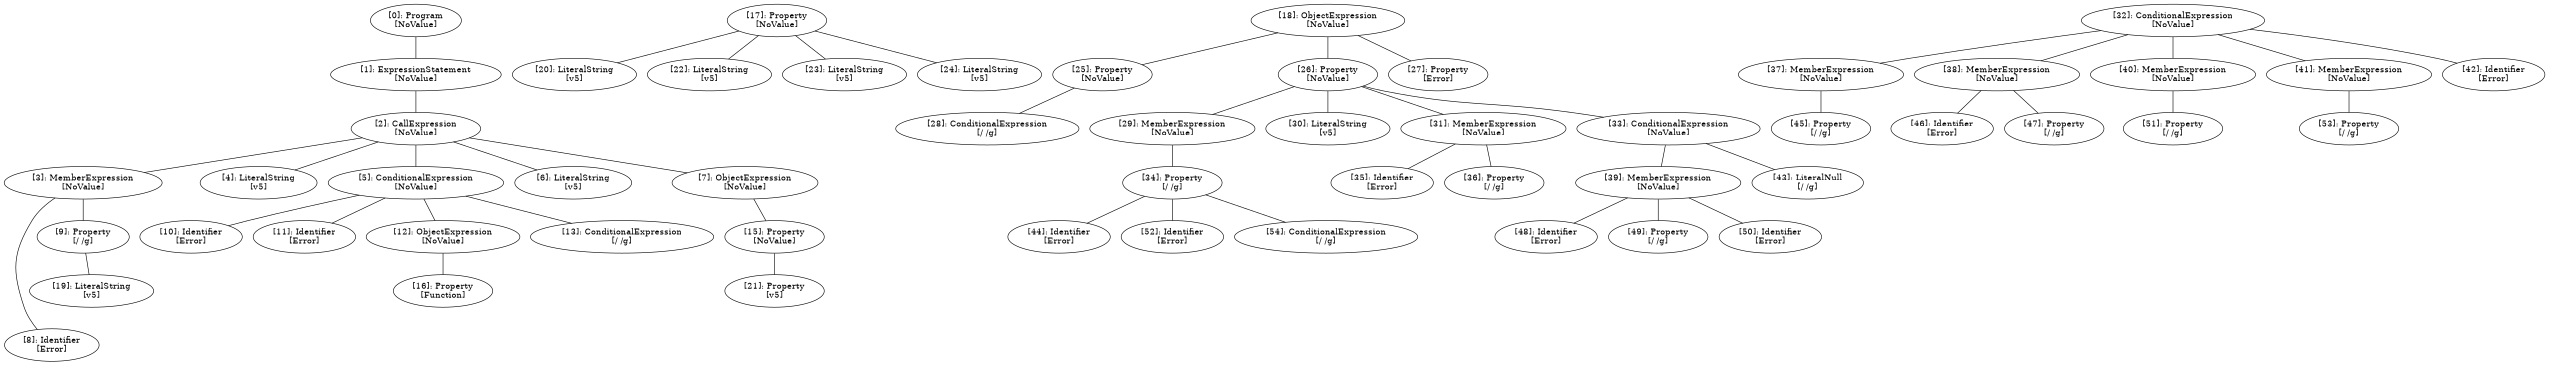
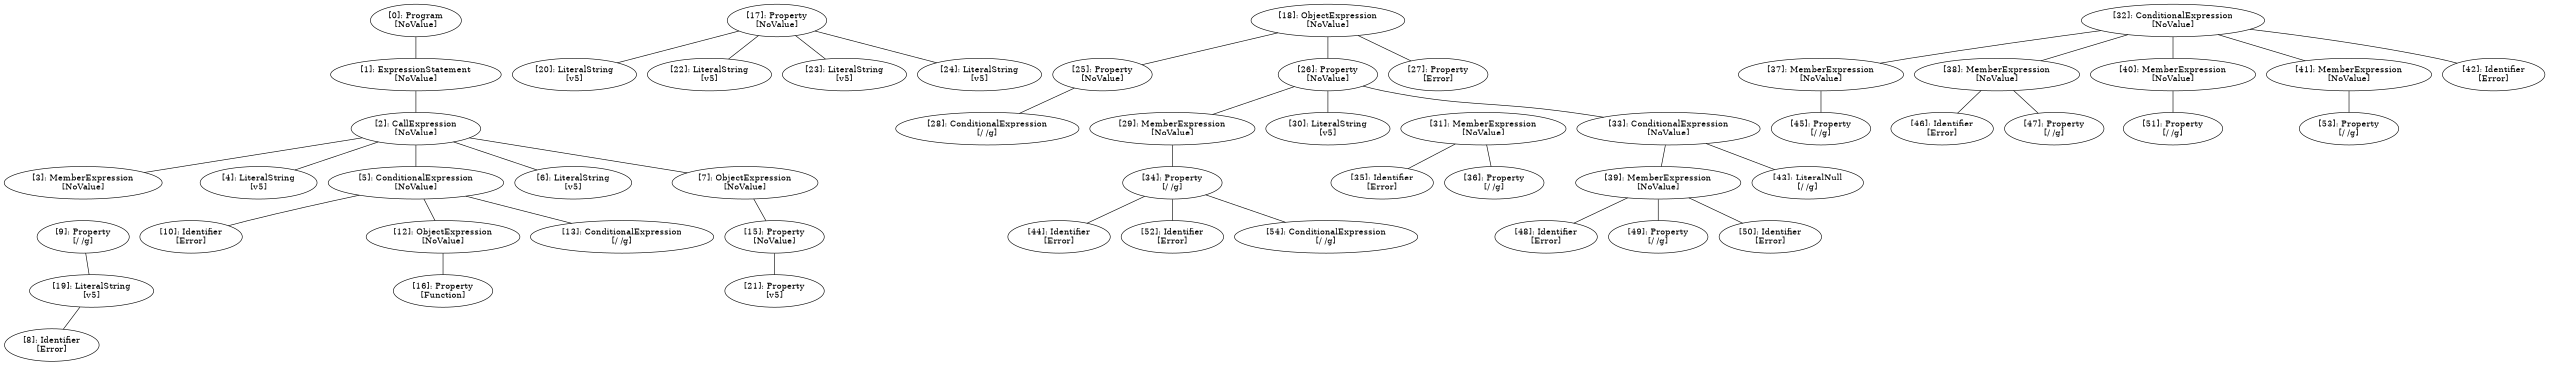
(1402, 101) -> none
(83, 210) -> none
(304, 237) -> none
(16, 260) -> (72, 318)
